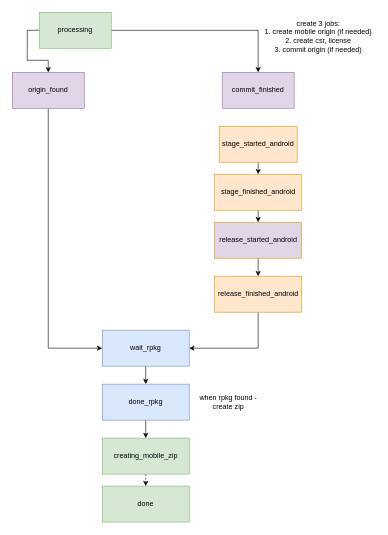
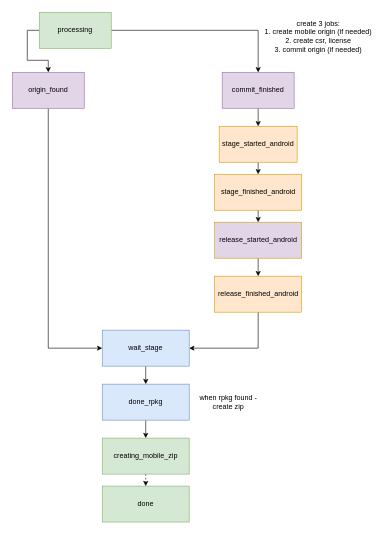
none -> (258, 120)
(146, 348) -> (146, 348)
